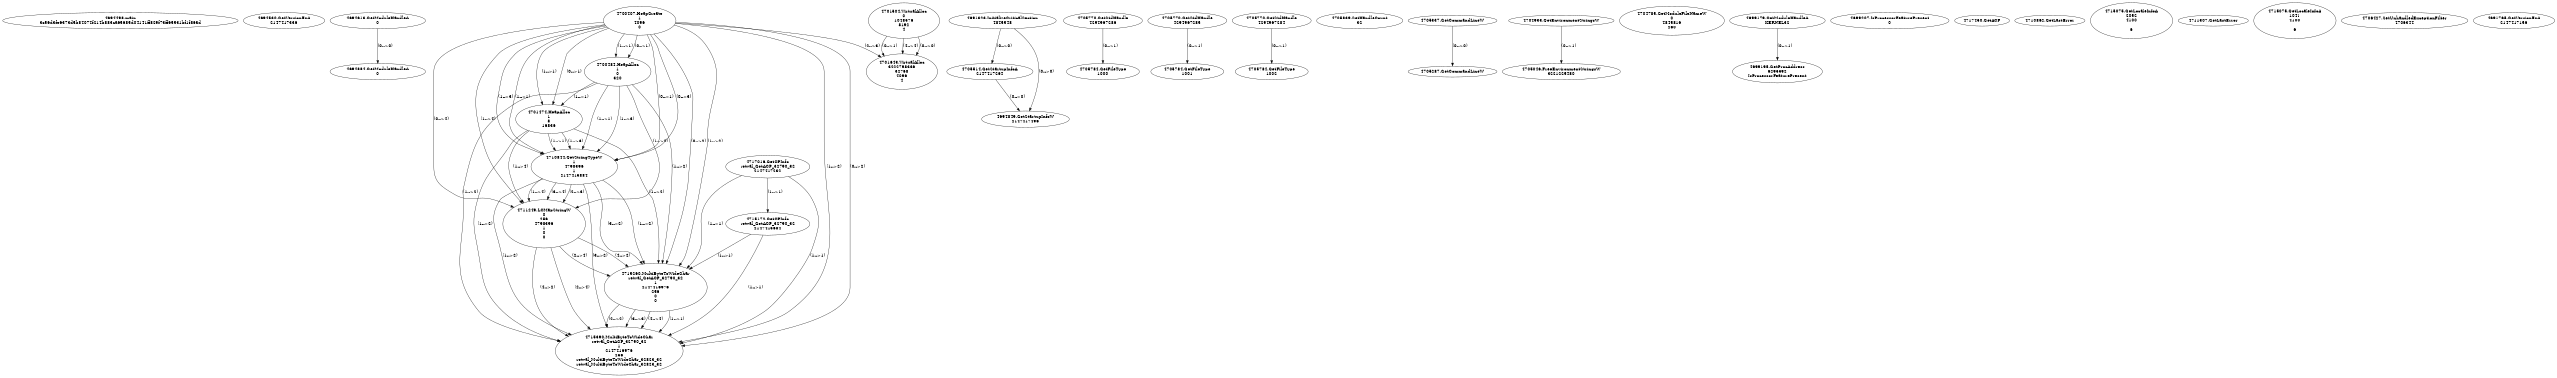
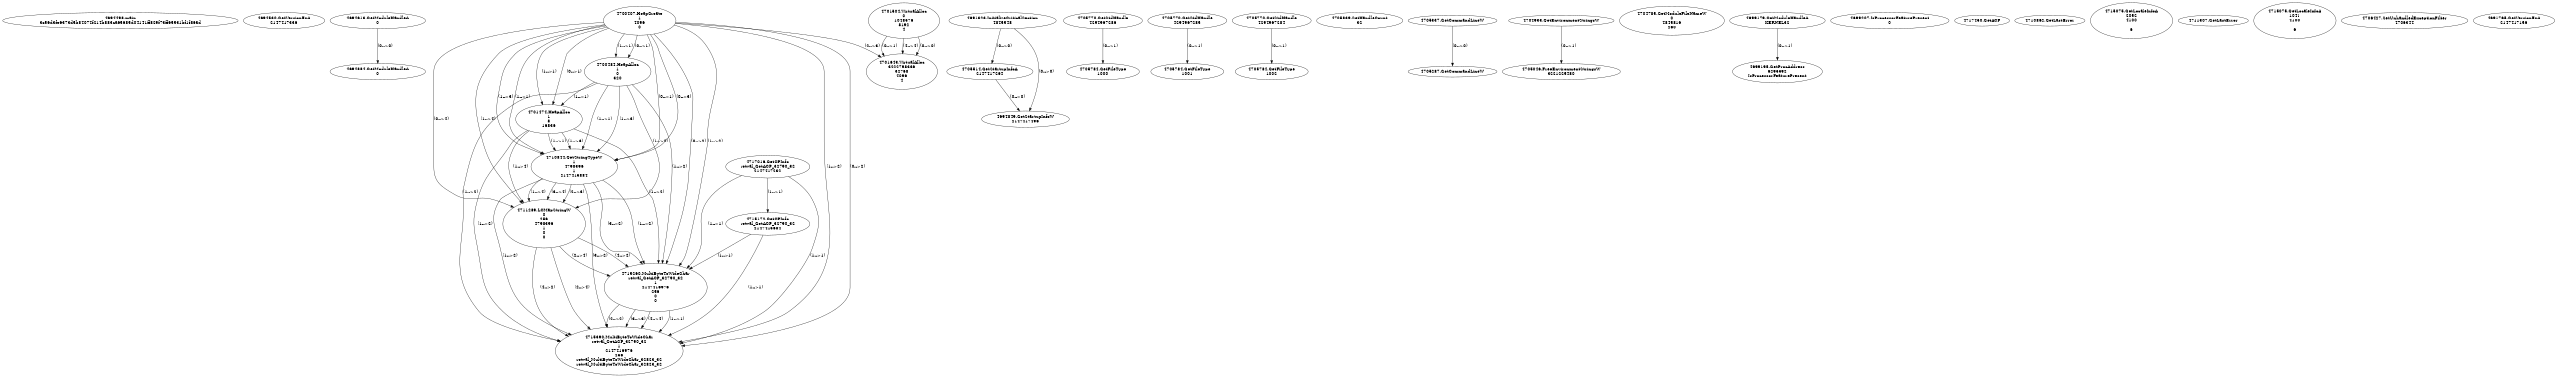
(544, 224) -> (544, 224)
